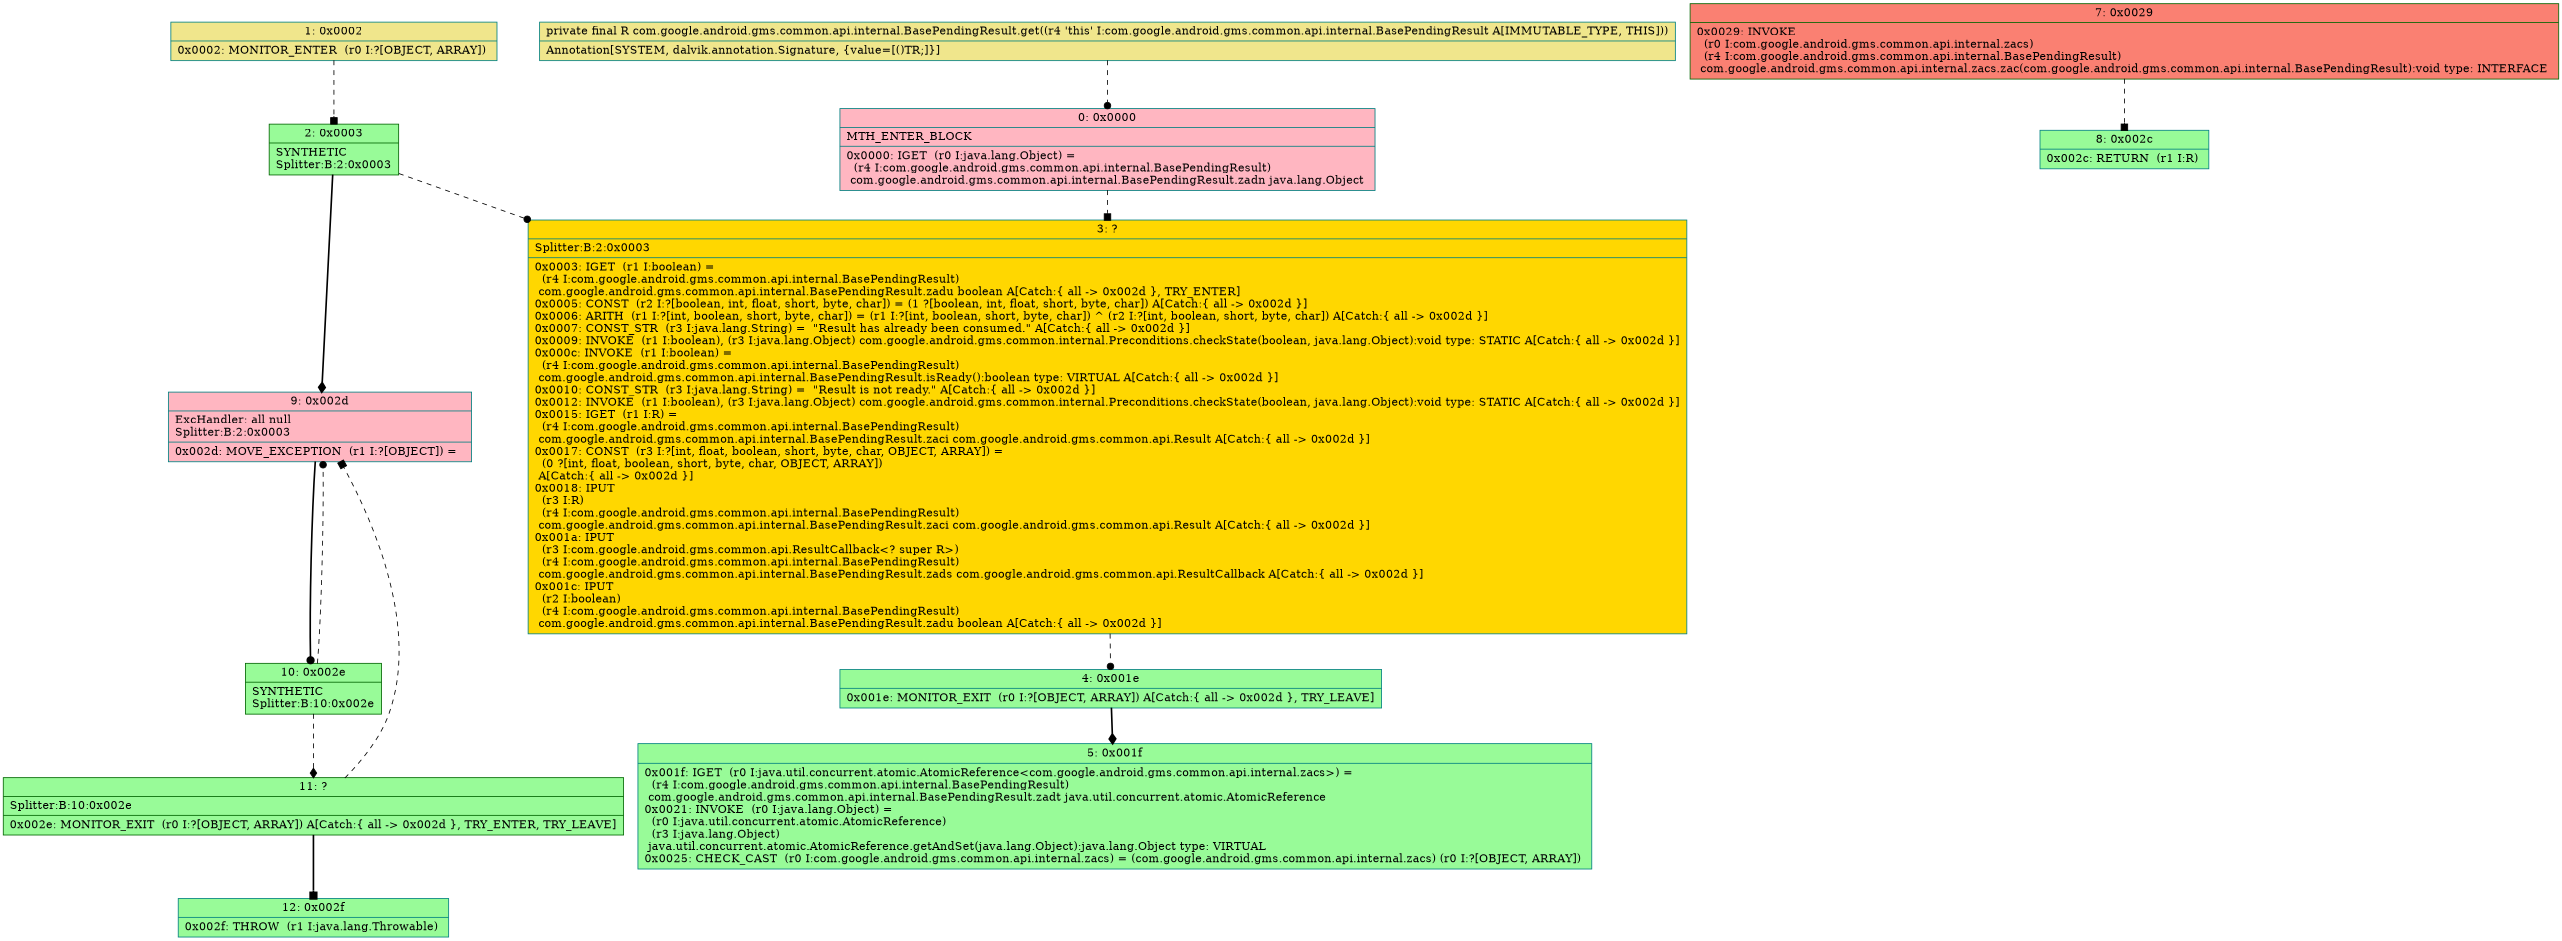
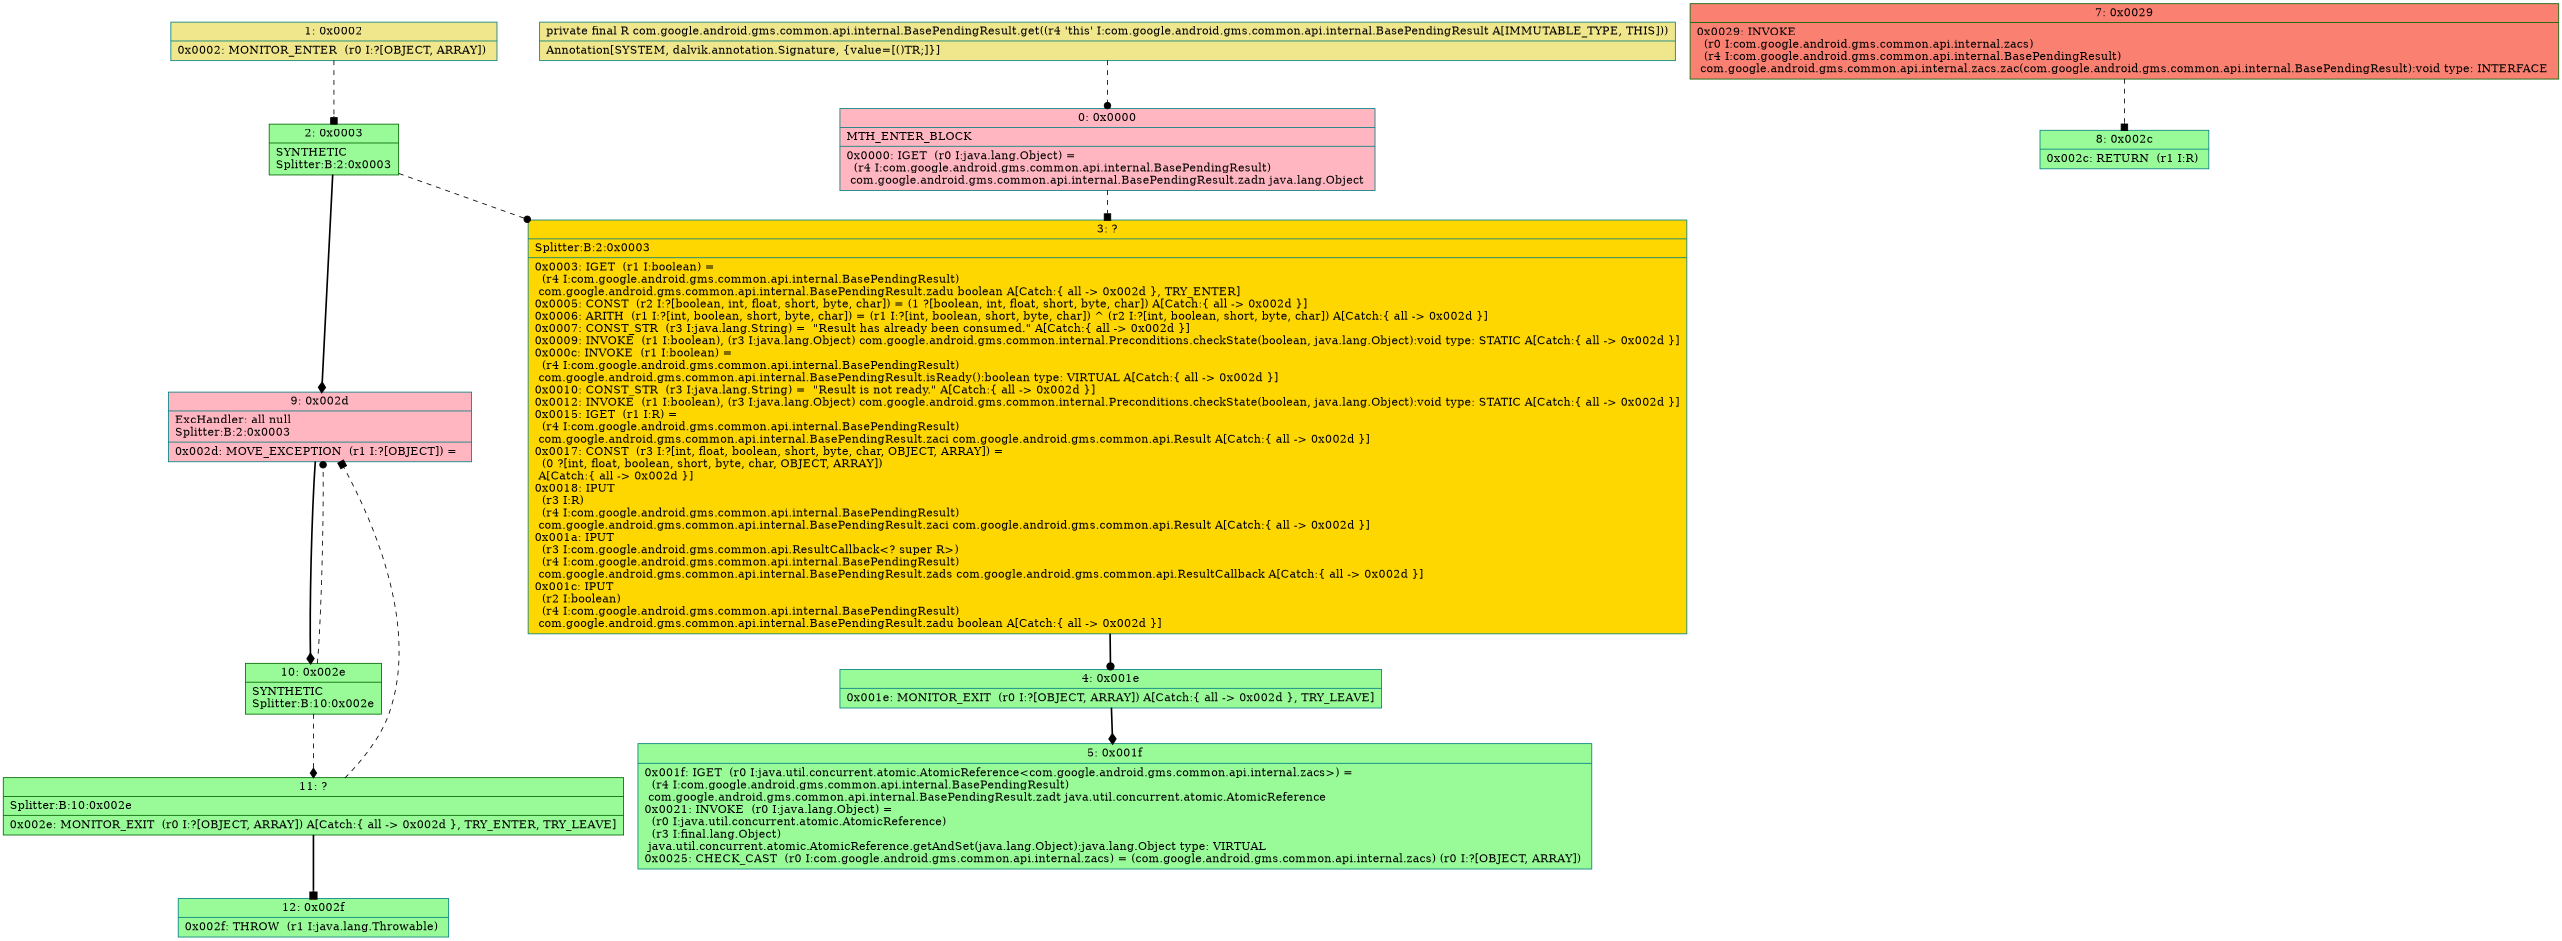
(311, 559) -> (311, 559)
(1110, 648) -> (1110, 648)
(713, 834) -> (713, 834)
